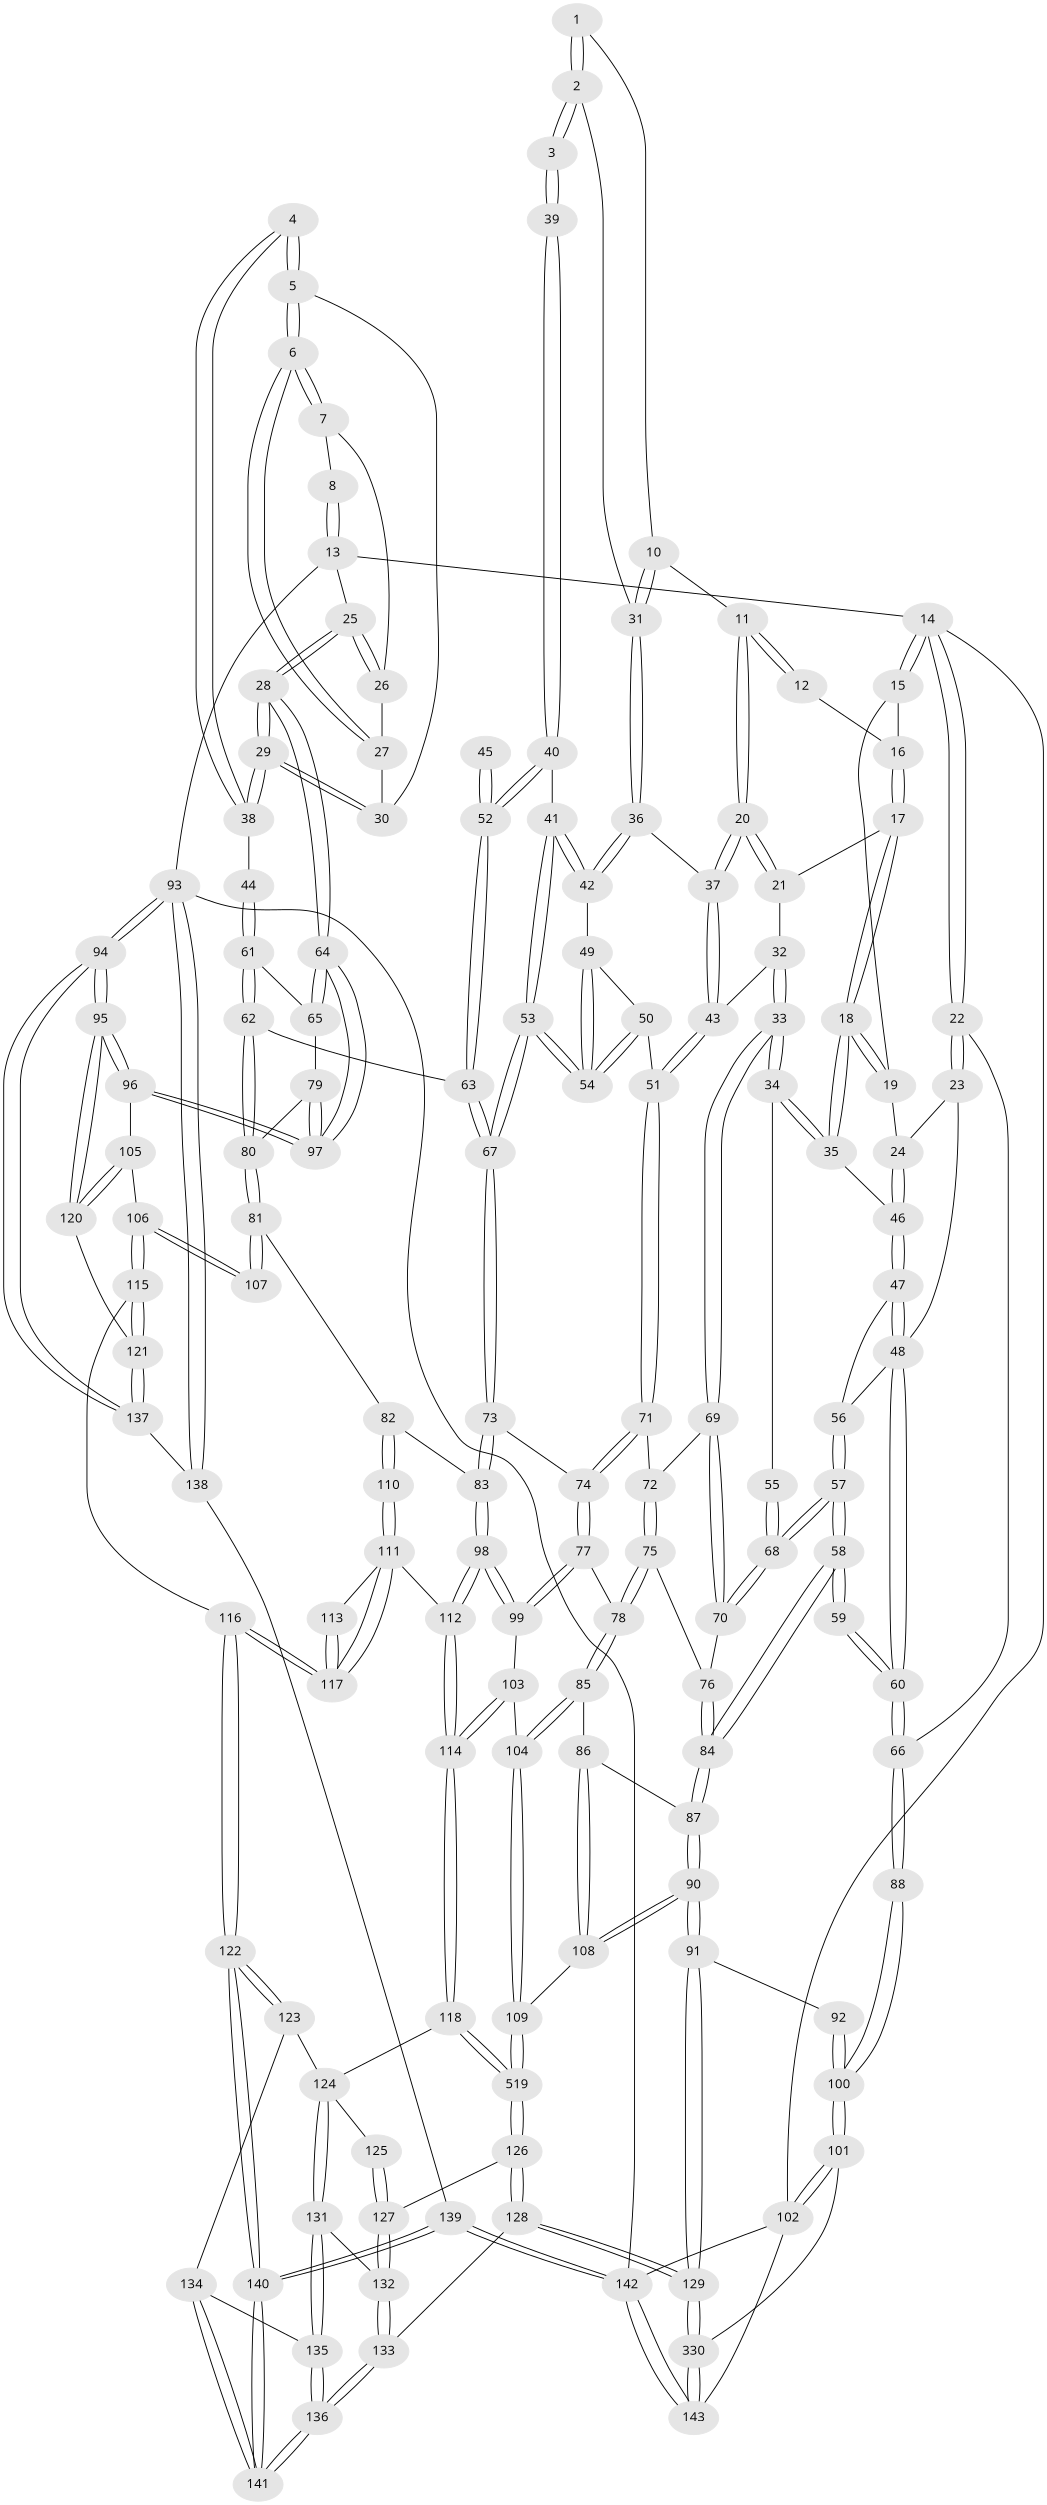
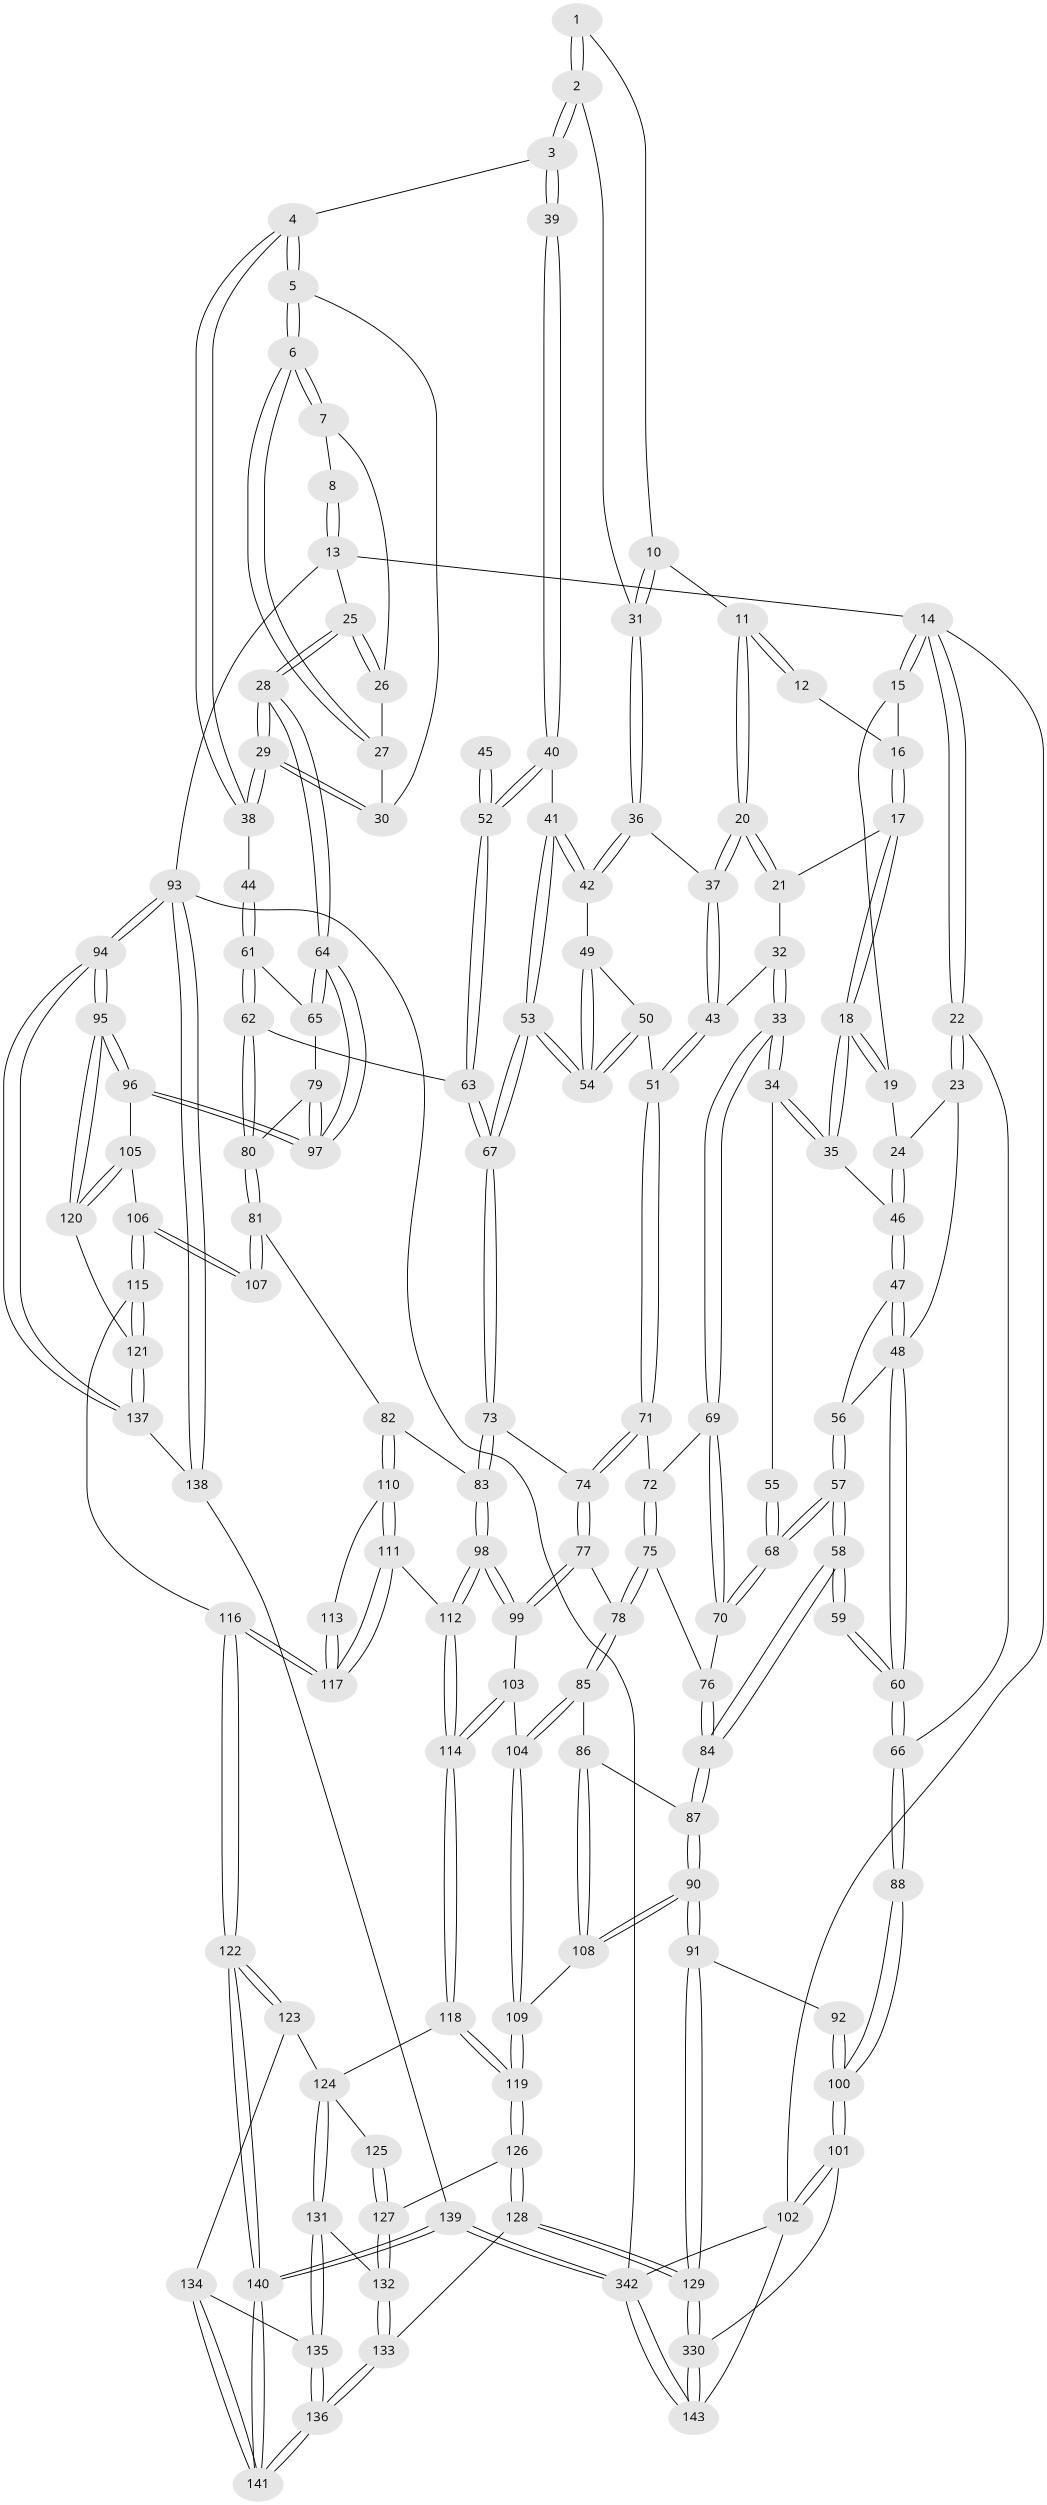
none -> (423, 187)
(361, 1585) -> (351, 1549)
(517, 2085) -> (517, 2085)
(627, 2285) -> (627, 2285)
